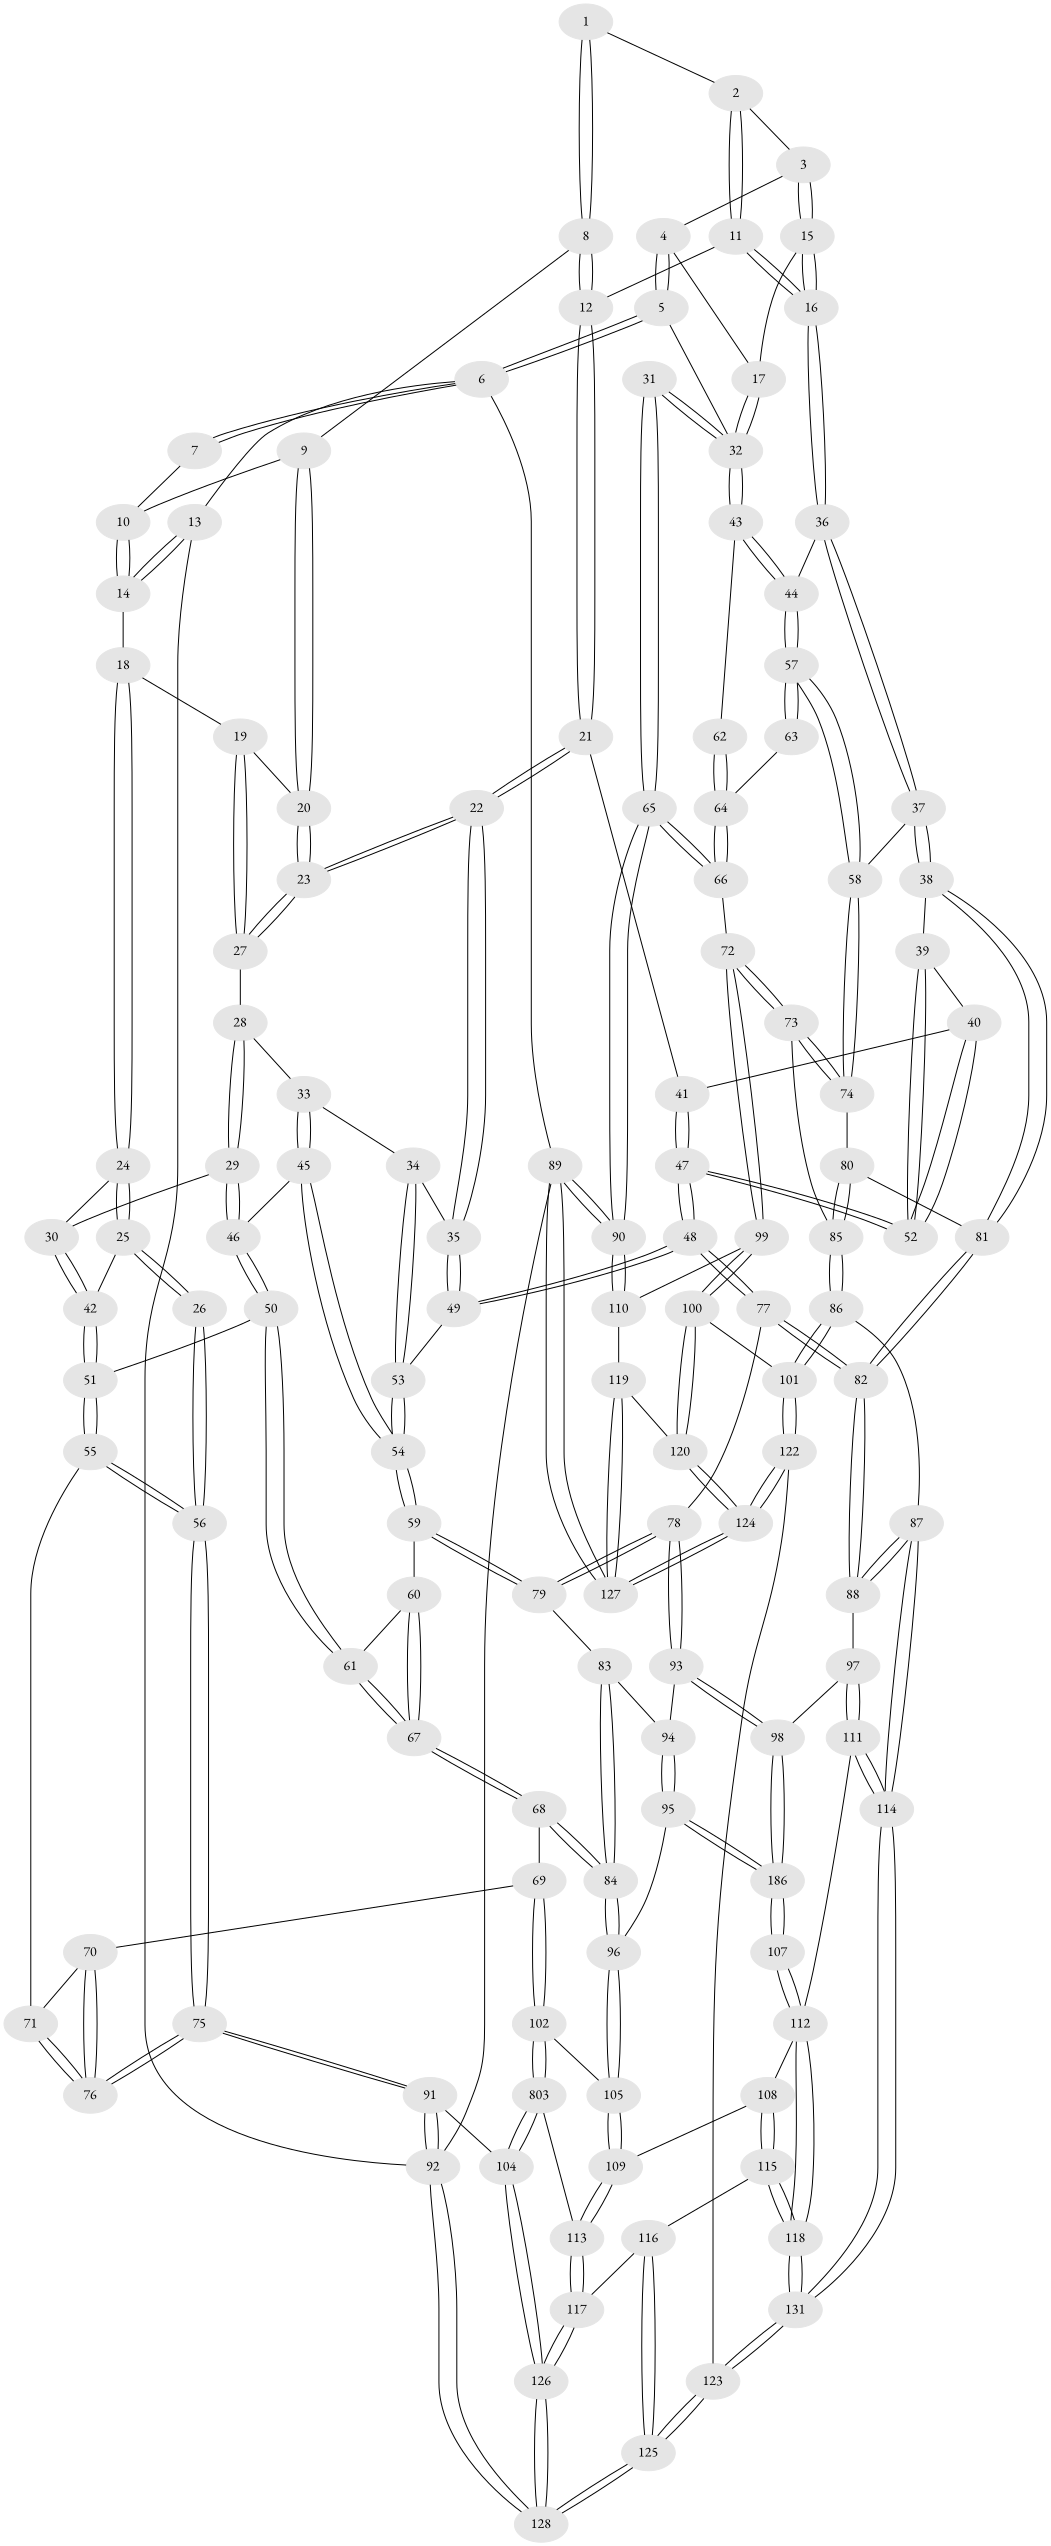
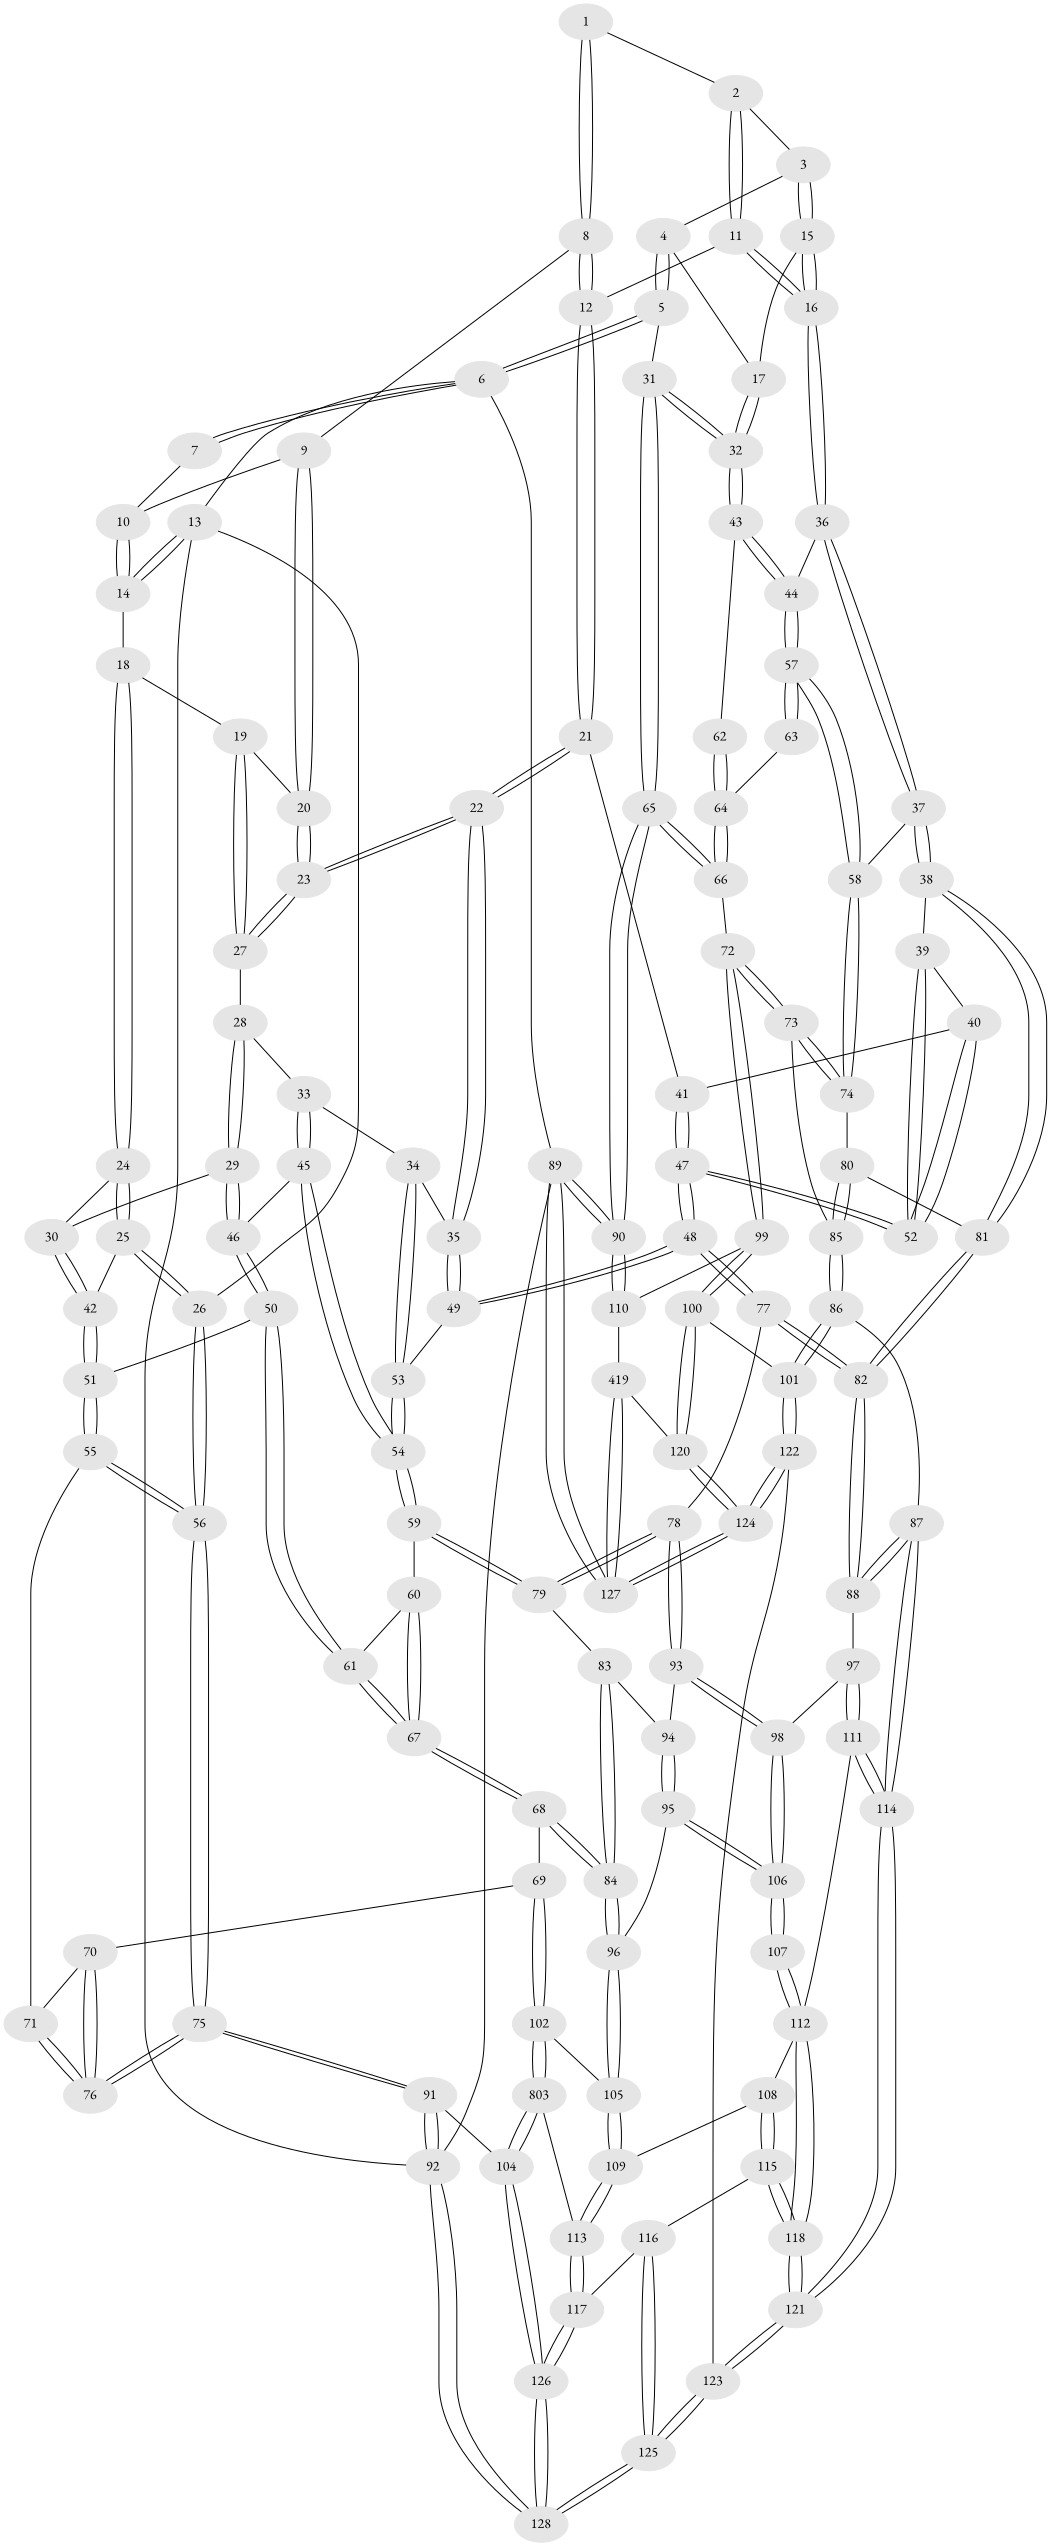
(699, 379) -> (655, 343)
none -> (358, 907)
(619, 1380) -> (619, 1380)
(778, 1881) -> (778, 1881)
(795, 2310) -> (795, 2310)
